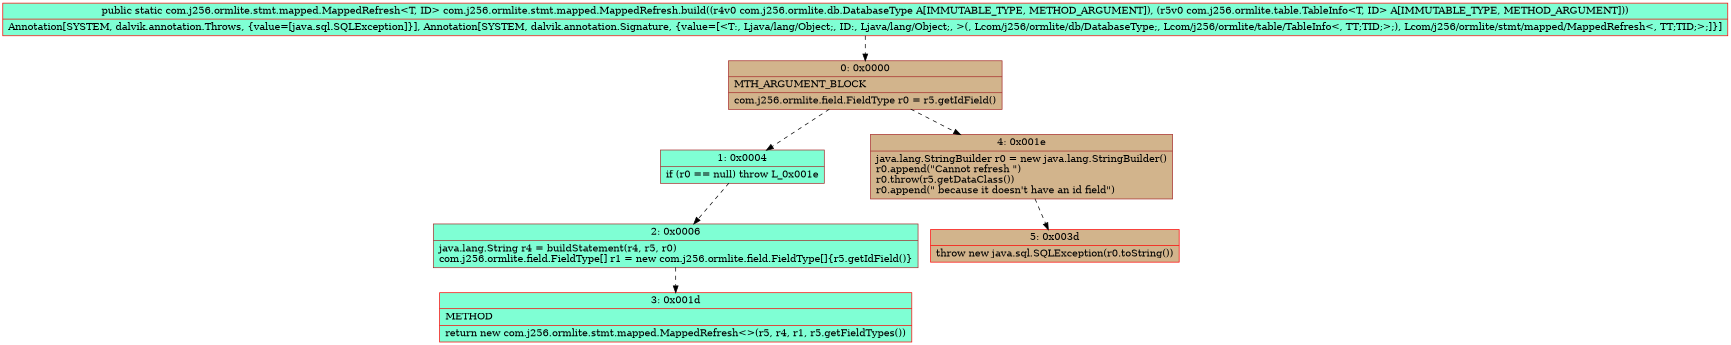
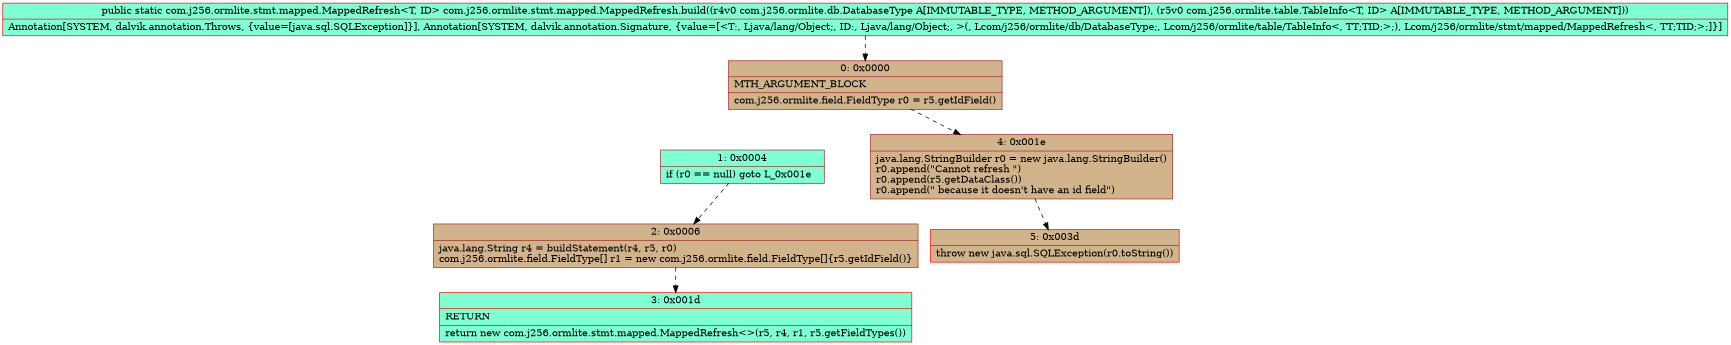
(801, 128) -> none
(742, 175) -> (739, 175)
(945, 180) -> (949, 180)
(676, 246) -> (676, 246)
(469, 317) -> (468, 317)
